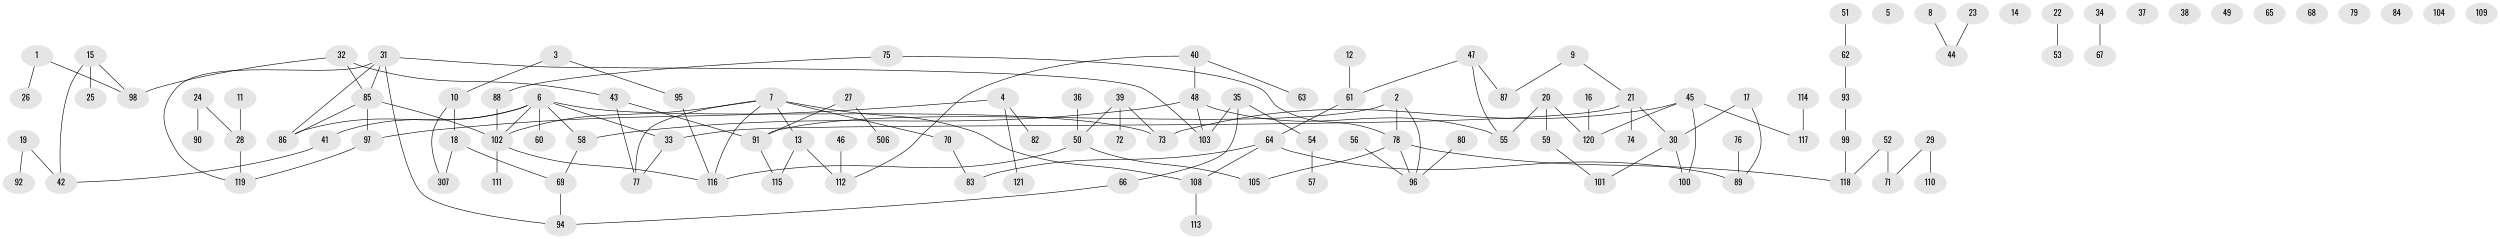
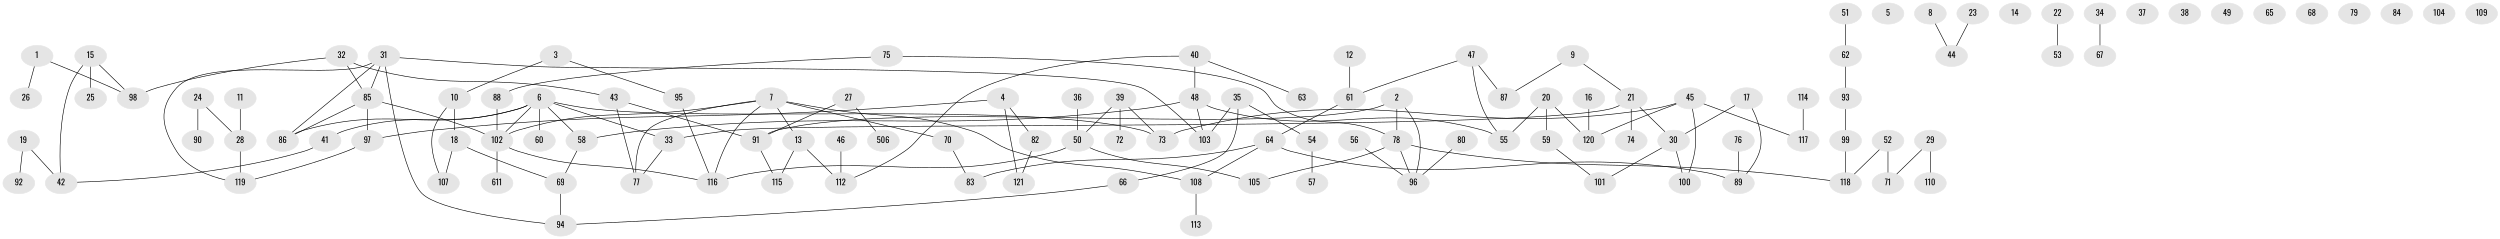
none -> (1027, 162)
(443, 183) -> (443, 183)
(497, 183) -> (497, 183)
